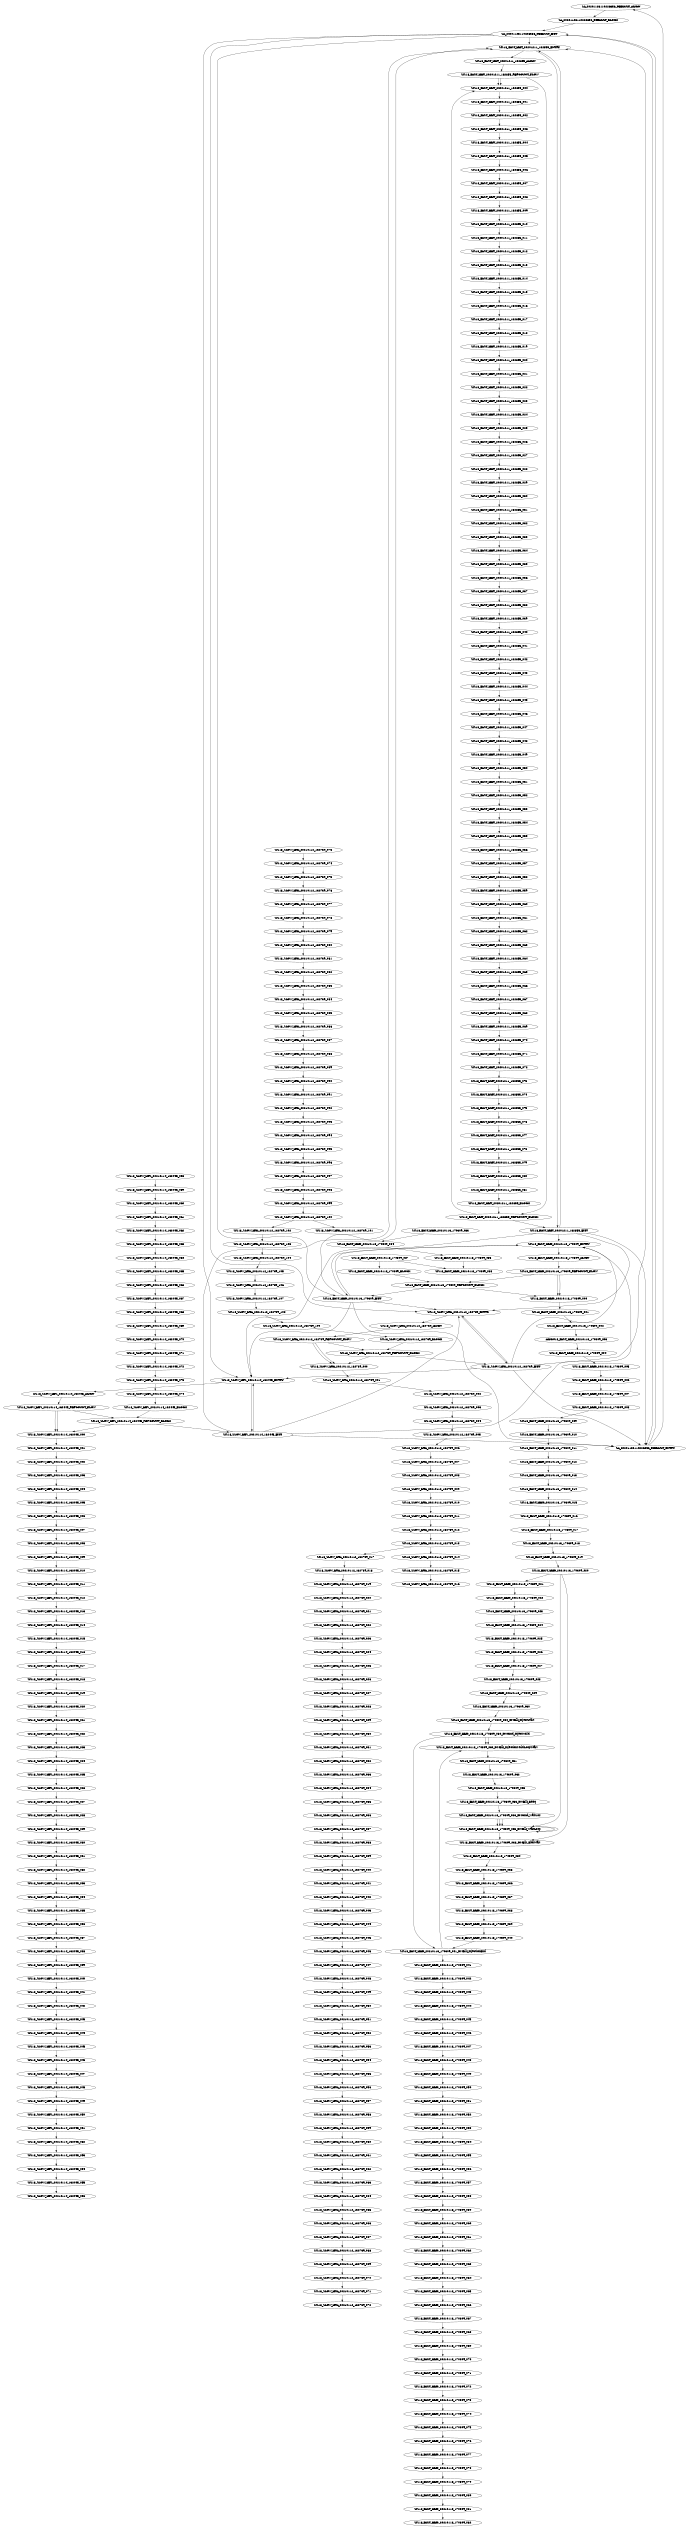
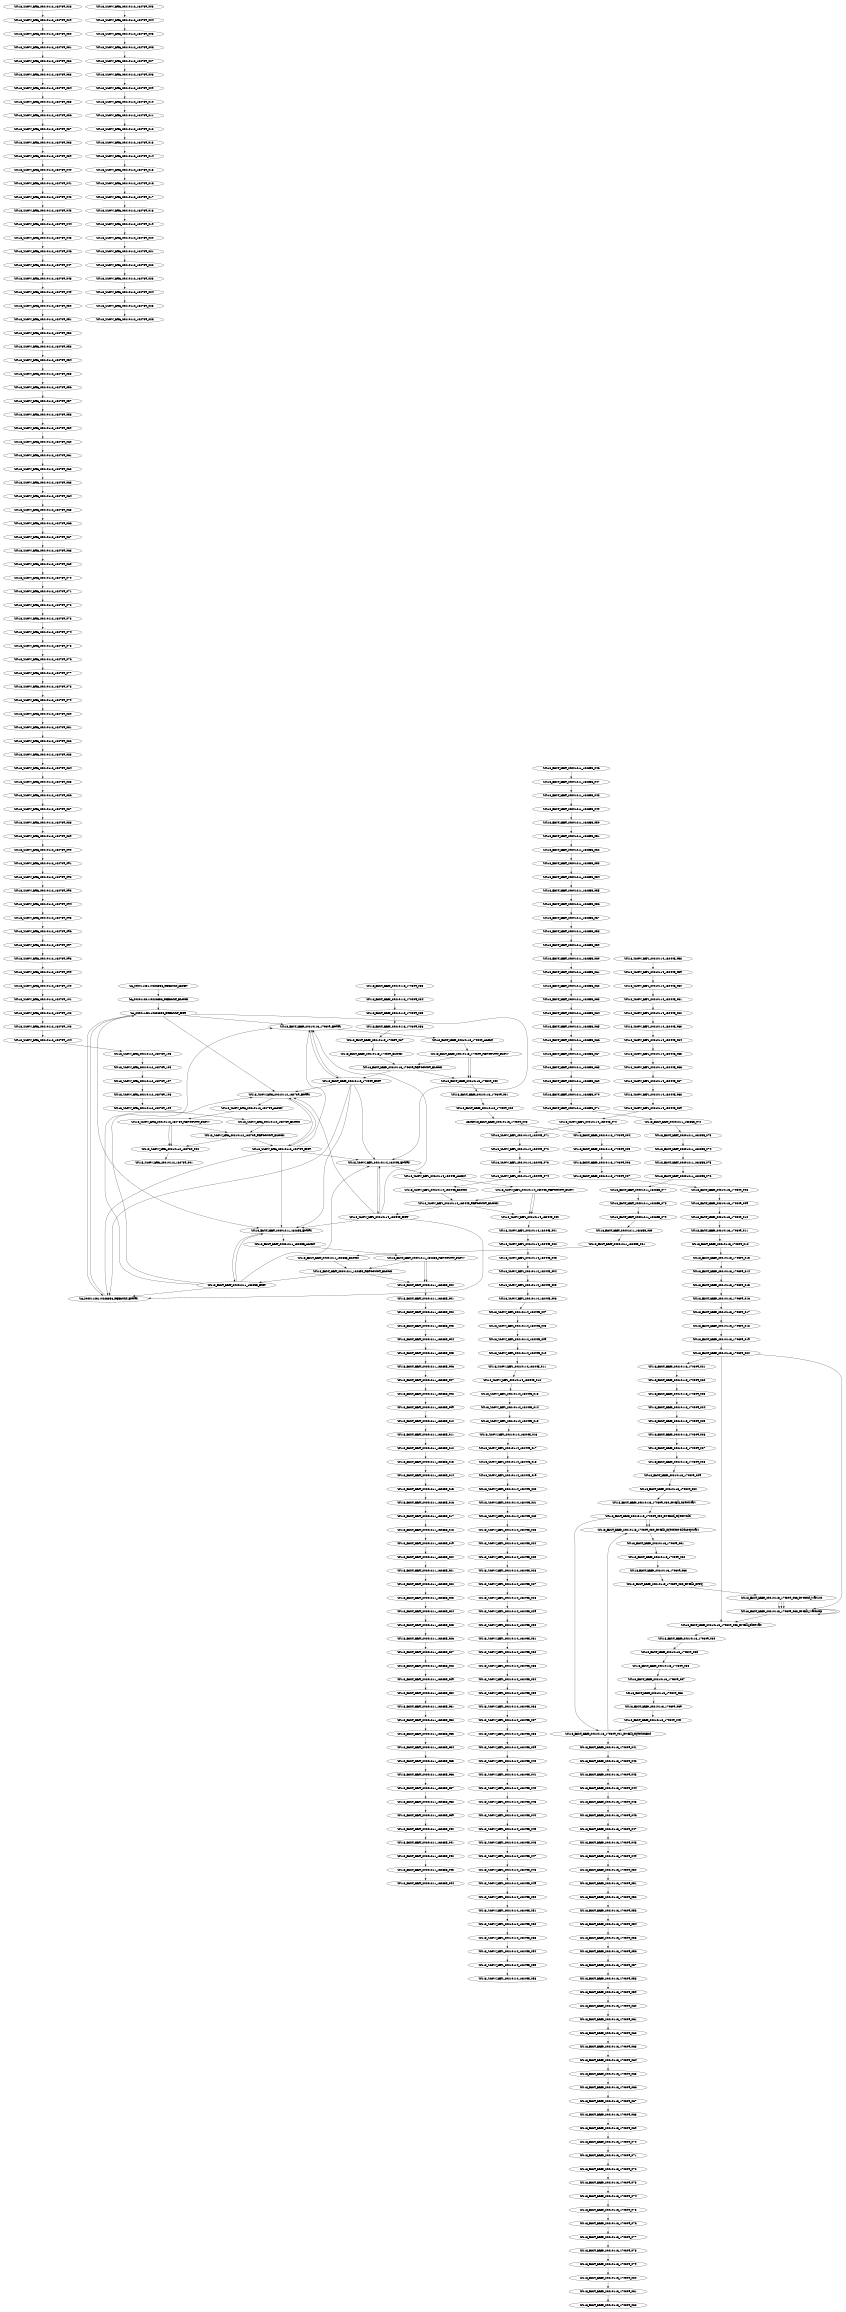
(218, 586) -> (233, 1020)
none -> (43, 611)
(499, 700) -> none
(663, 722) -> none
(284, 1224) -> (43, 1005)
(421, 1265) -> (387, 1032)
(452, 1394) -> none
(389, 1550) -> (125, 189)
(342, 1693) -> none
